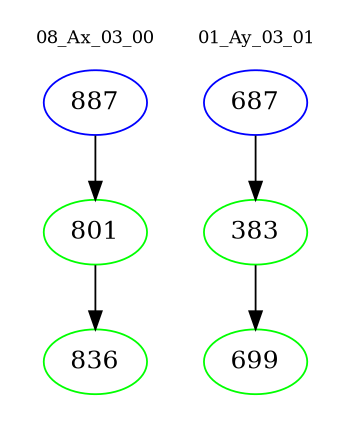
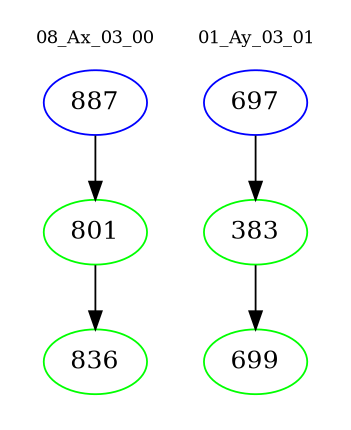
(256, 103) -> (256, 103)
